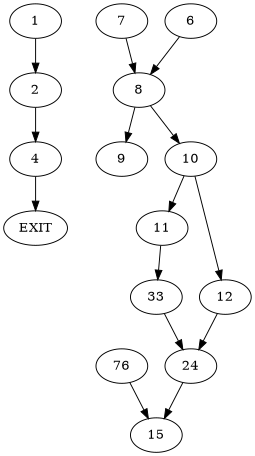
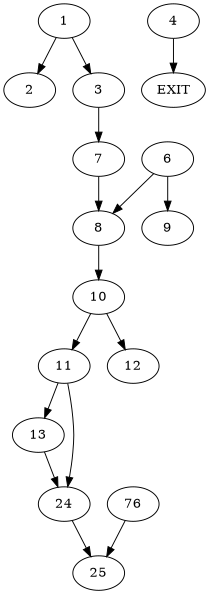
none -> (99, 90)
(36, 120) -> none
(132, 120) -> (168, 189)
(156, 297) -> (38, 435)
(210, 327) -> (74, 430)
(156, 435) -> (99, 573)
